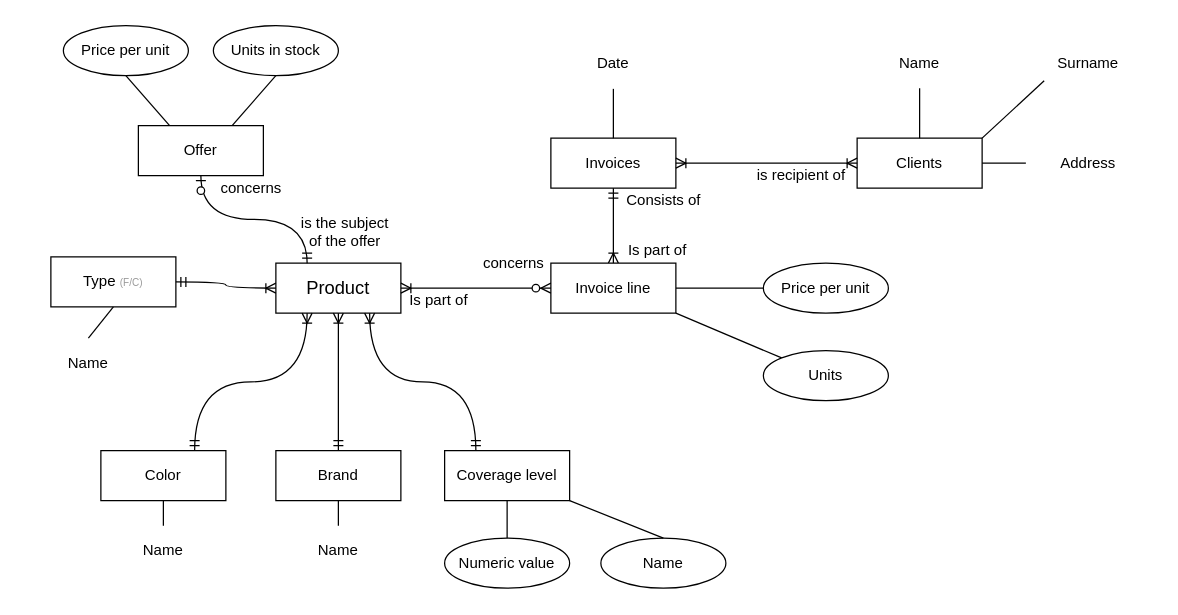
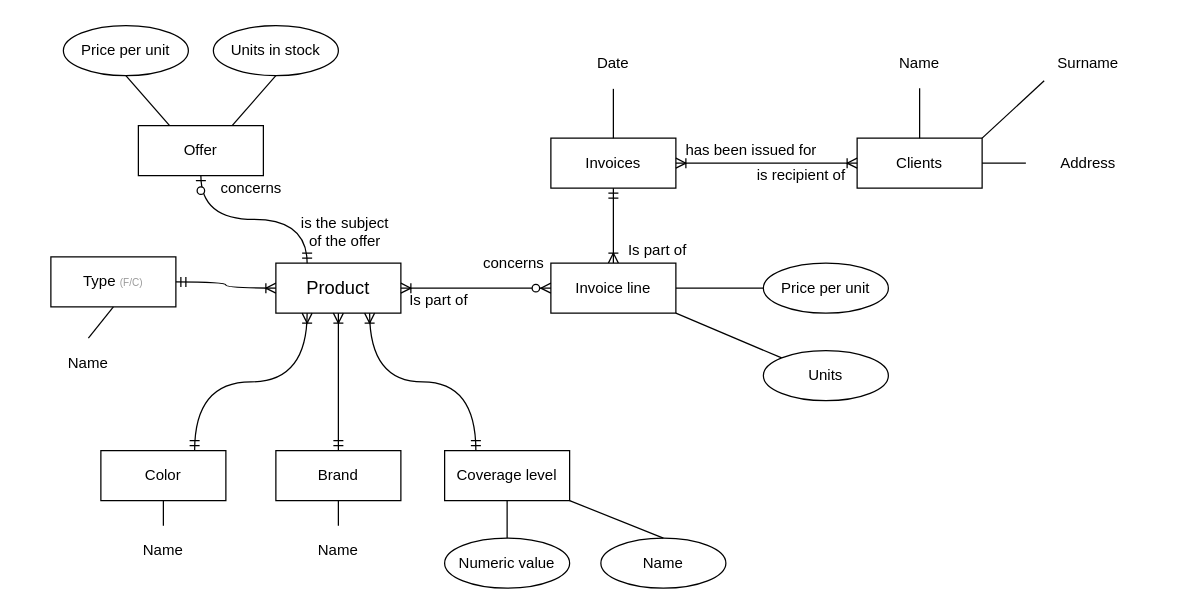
none -> (751, 151)
(663, 201) -> none
